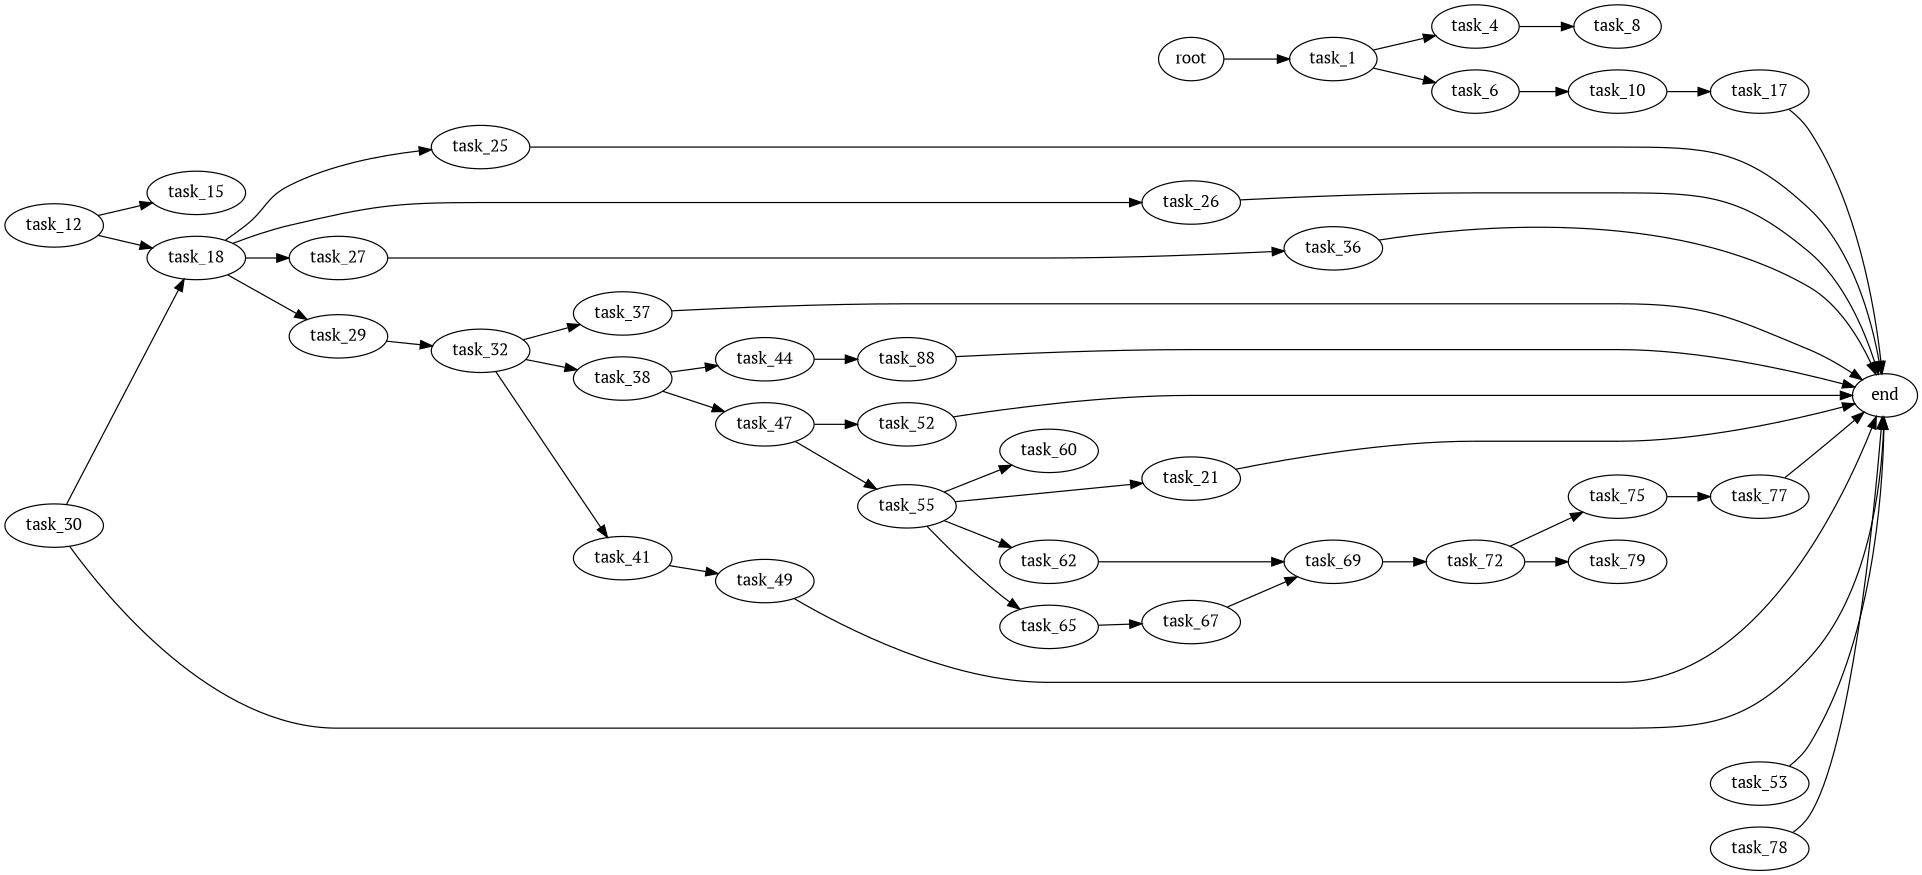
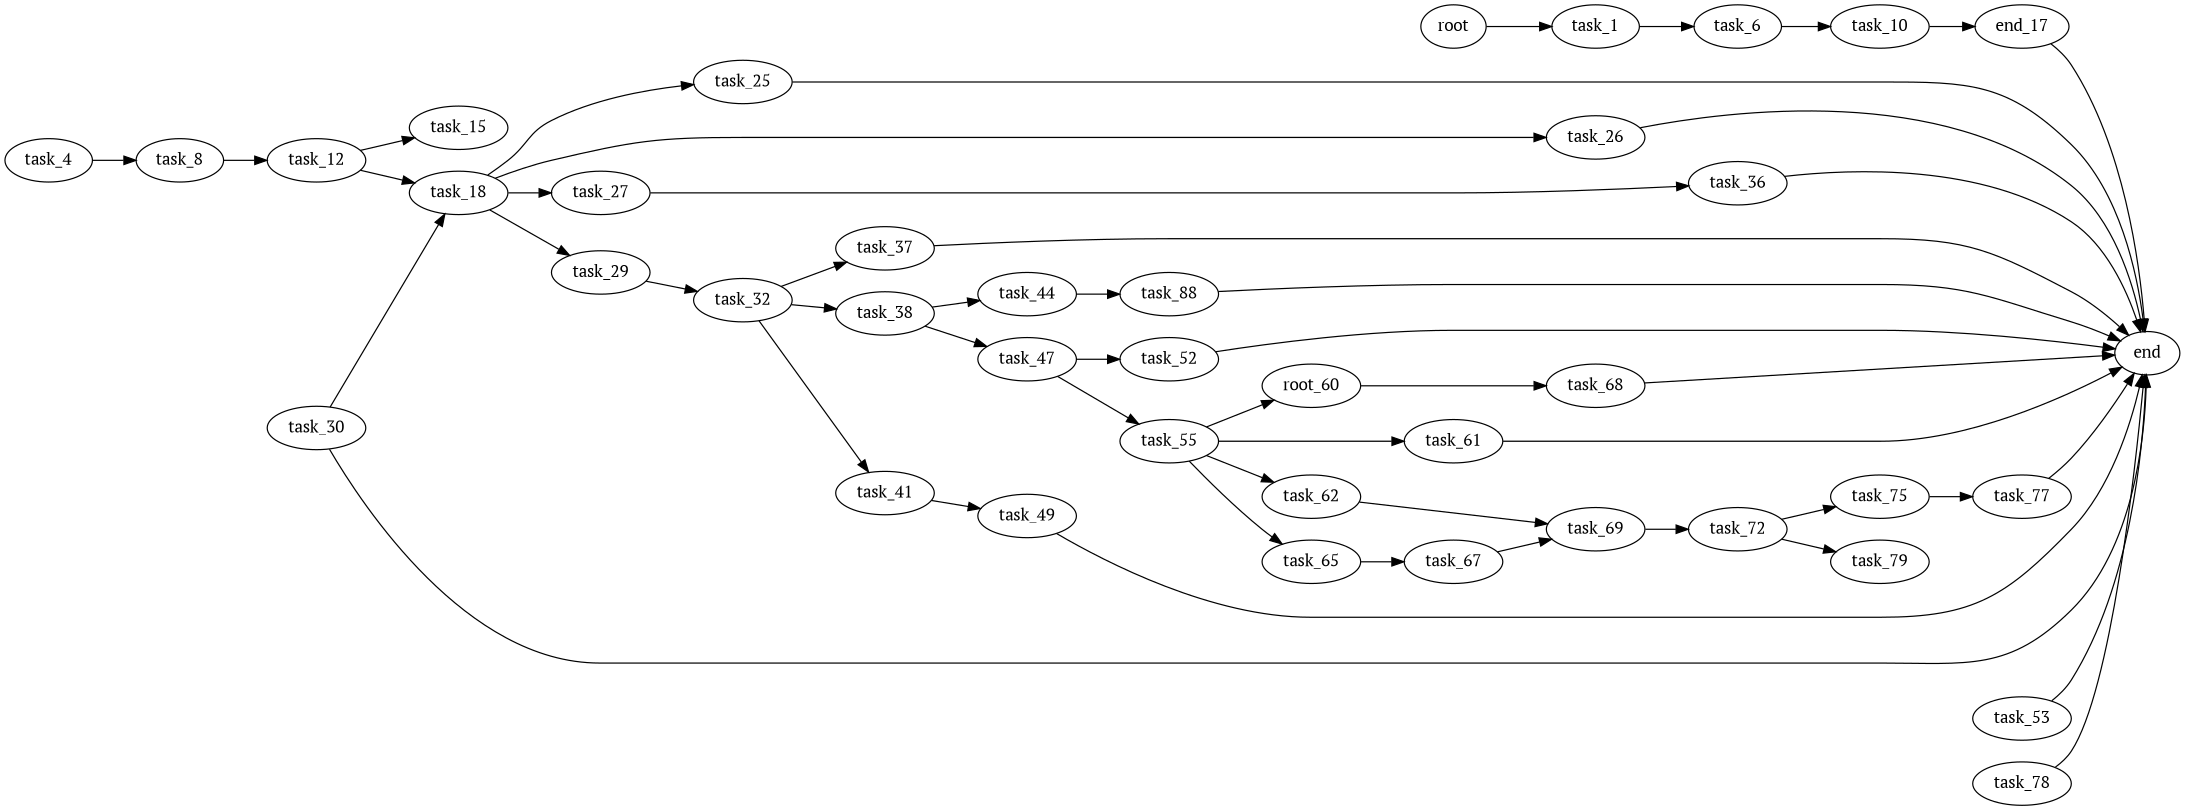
(1398, 44) -> none
(1760, 92) -> (2022, 27)
none -> (239, 160)
none -> (1596, 386)
(1049, 451) -> (1311, 386)
(1191, 479) -> (1454, 441)
